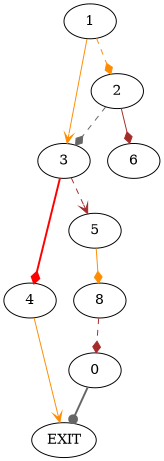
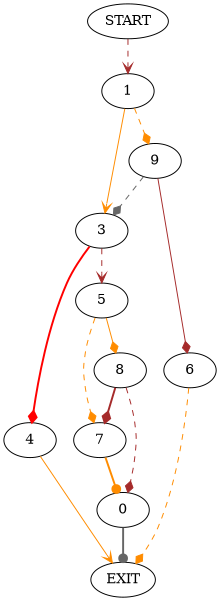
none -> (128, 21)
(117, 91) -> (155, 161)
none -> (100, 440)
none -> (175, 474)
